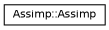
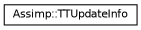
(55, 15) -> (71, 15)
